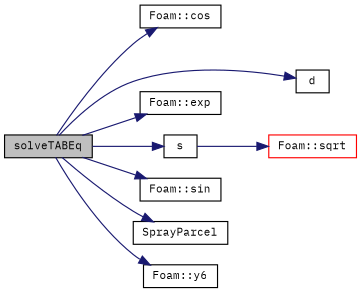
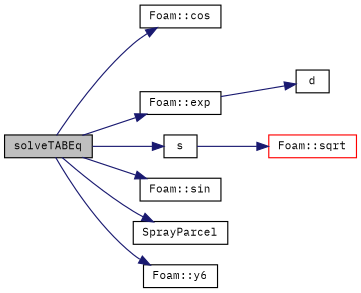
(162, 74) -> (253, 91)
